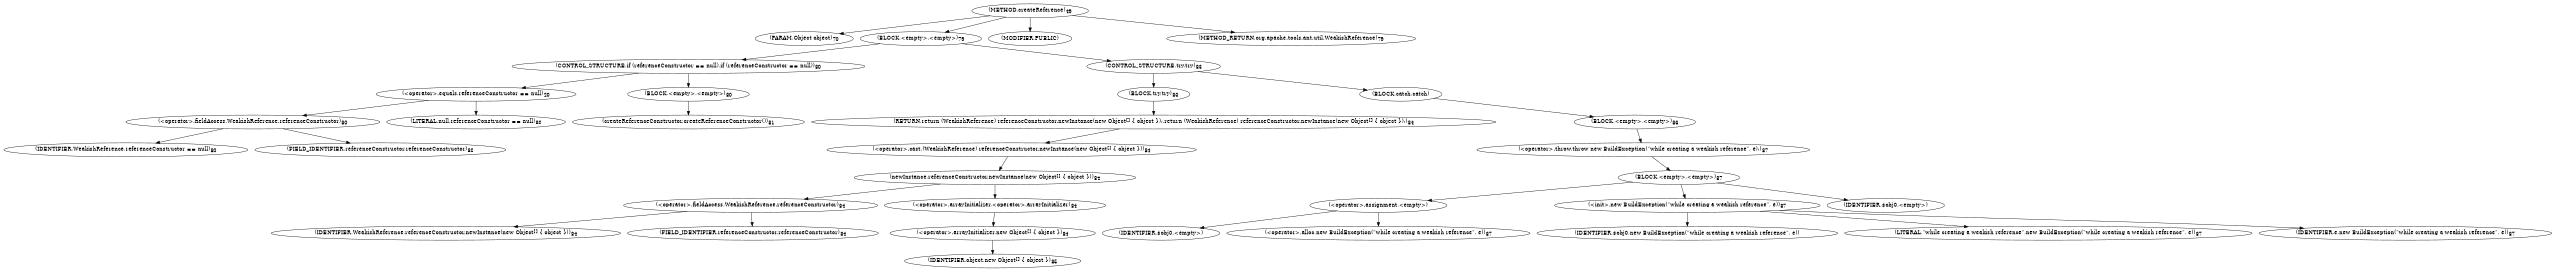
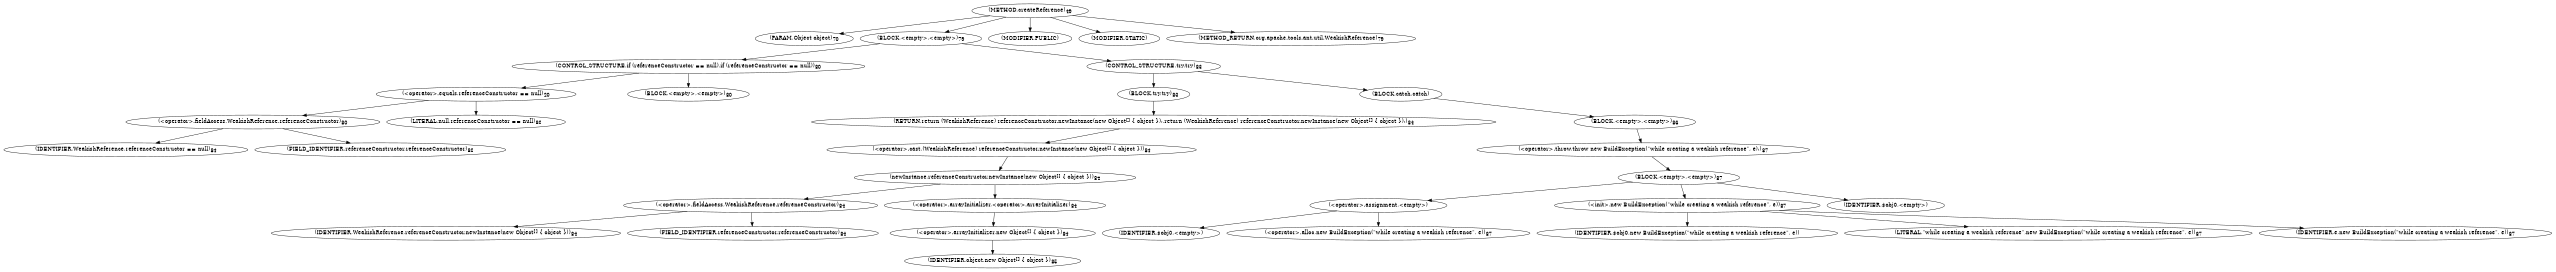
none -> (1119, 39)
(688, 122) -> none
(214, 149) -> (214, 149)
